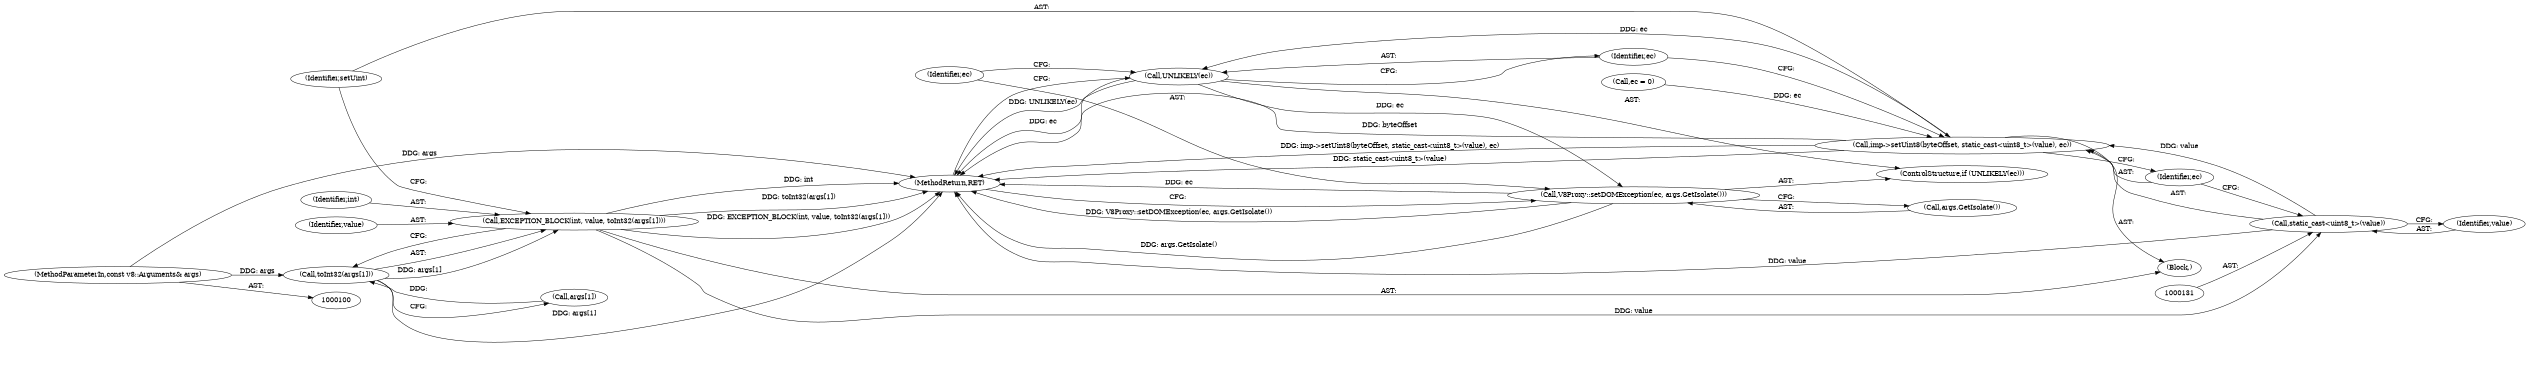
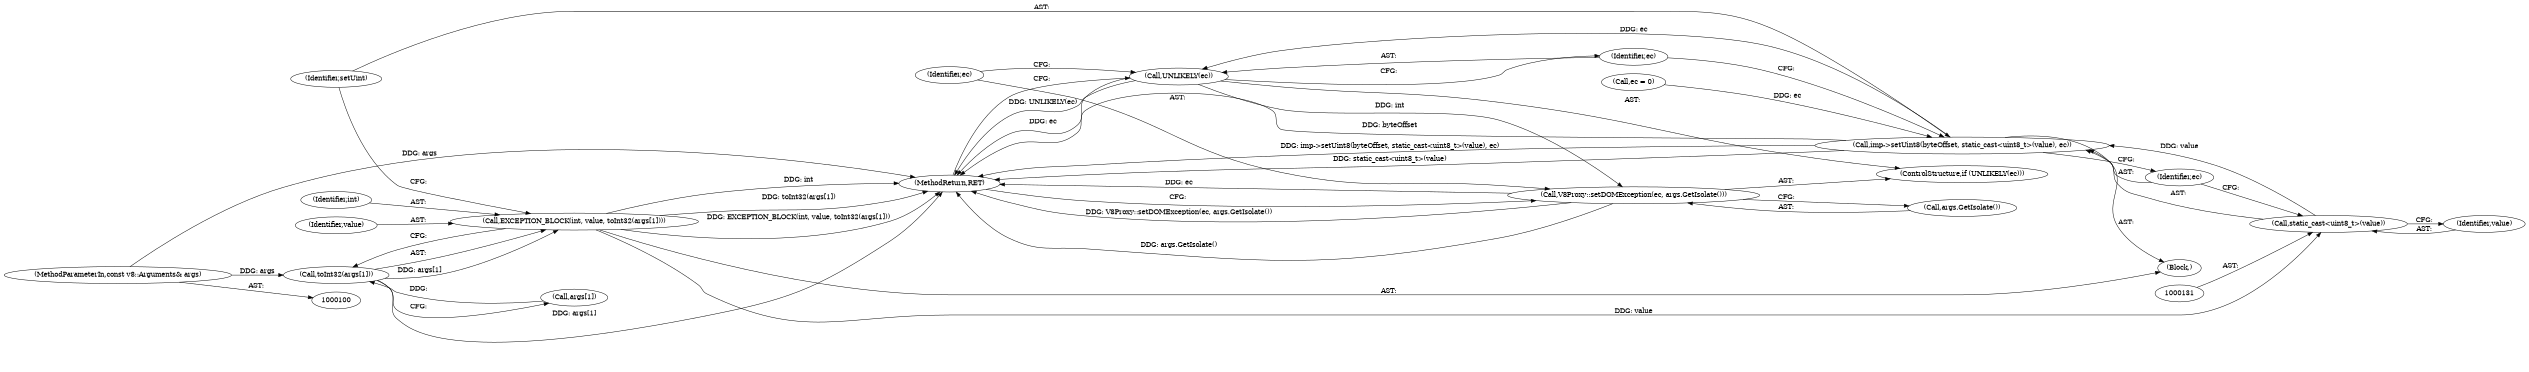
(1390, 106) -> (1390, 106)
(1602, 272) -> none
